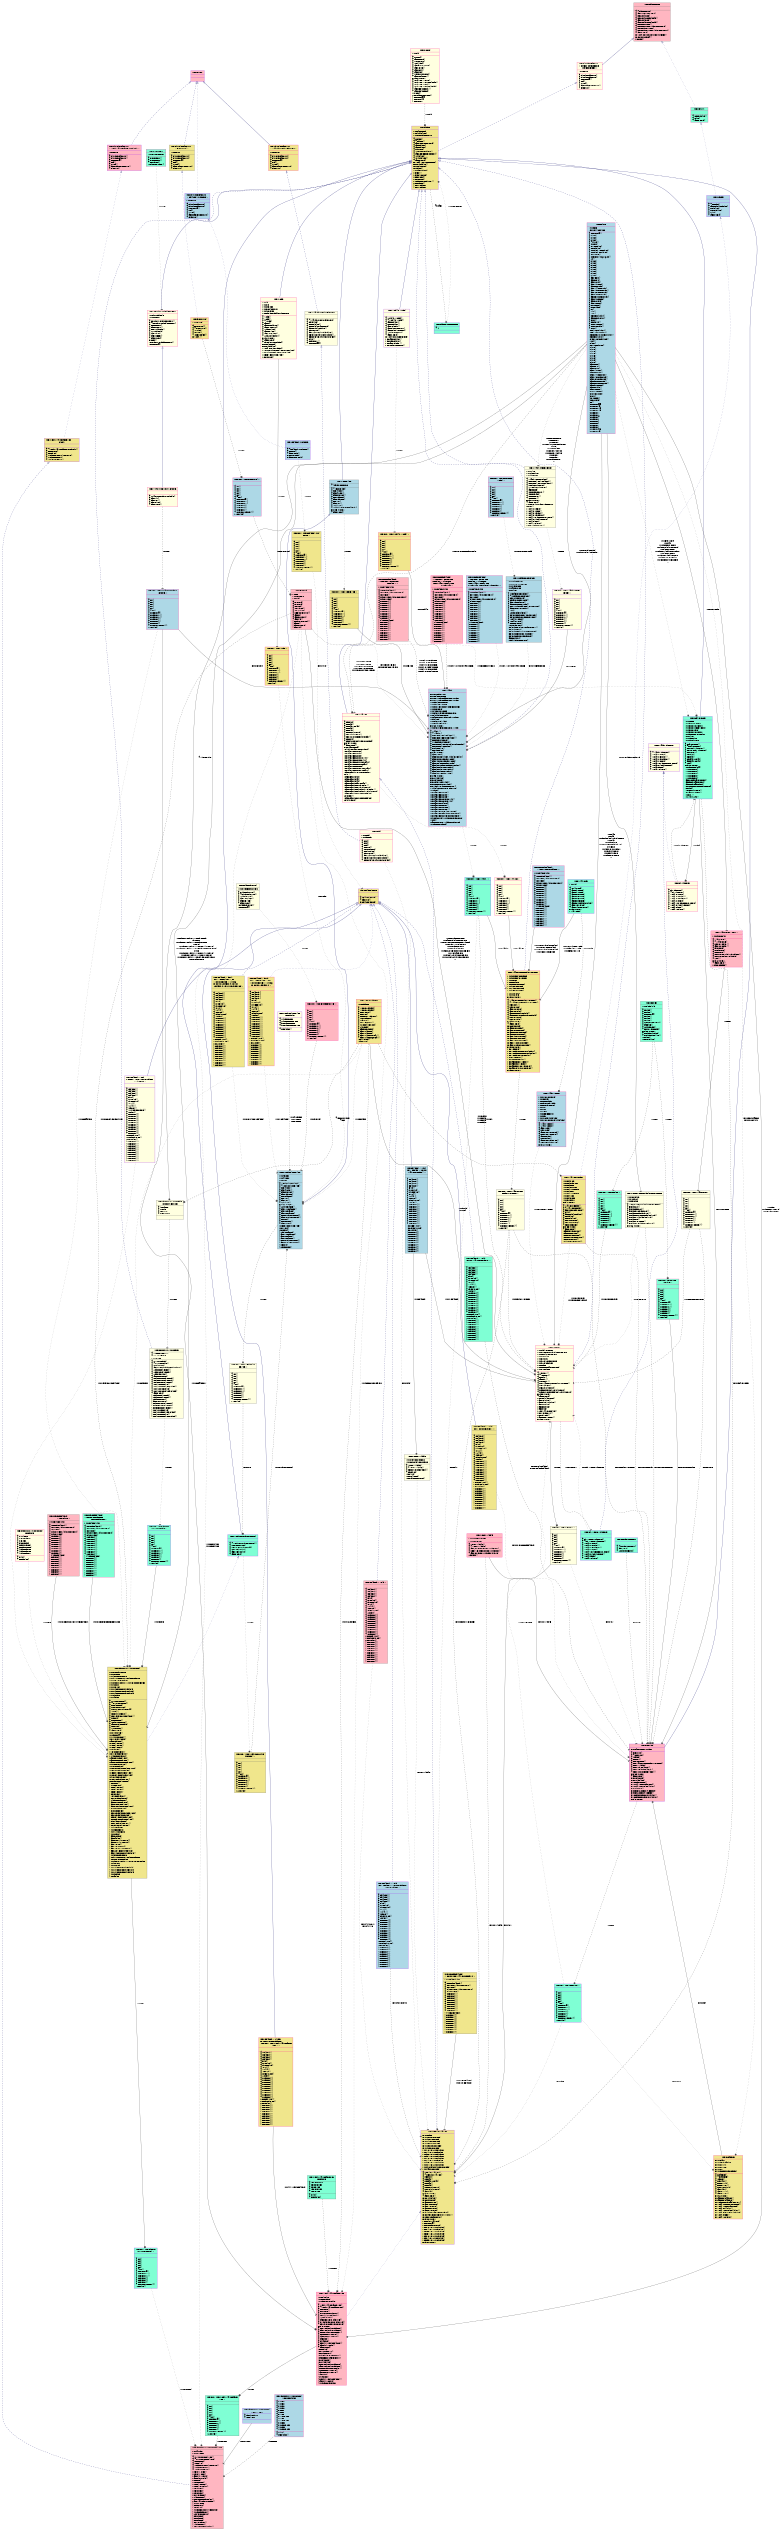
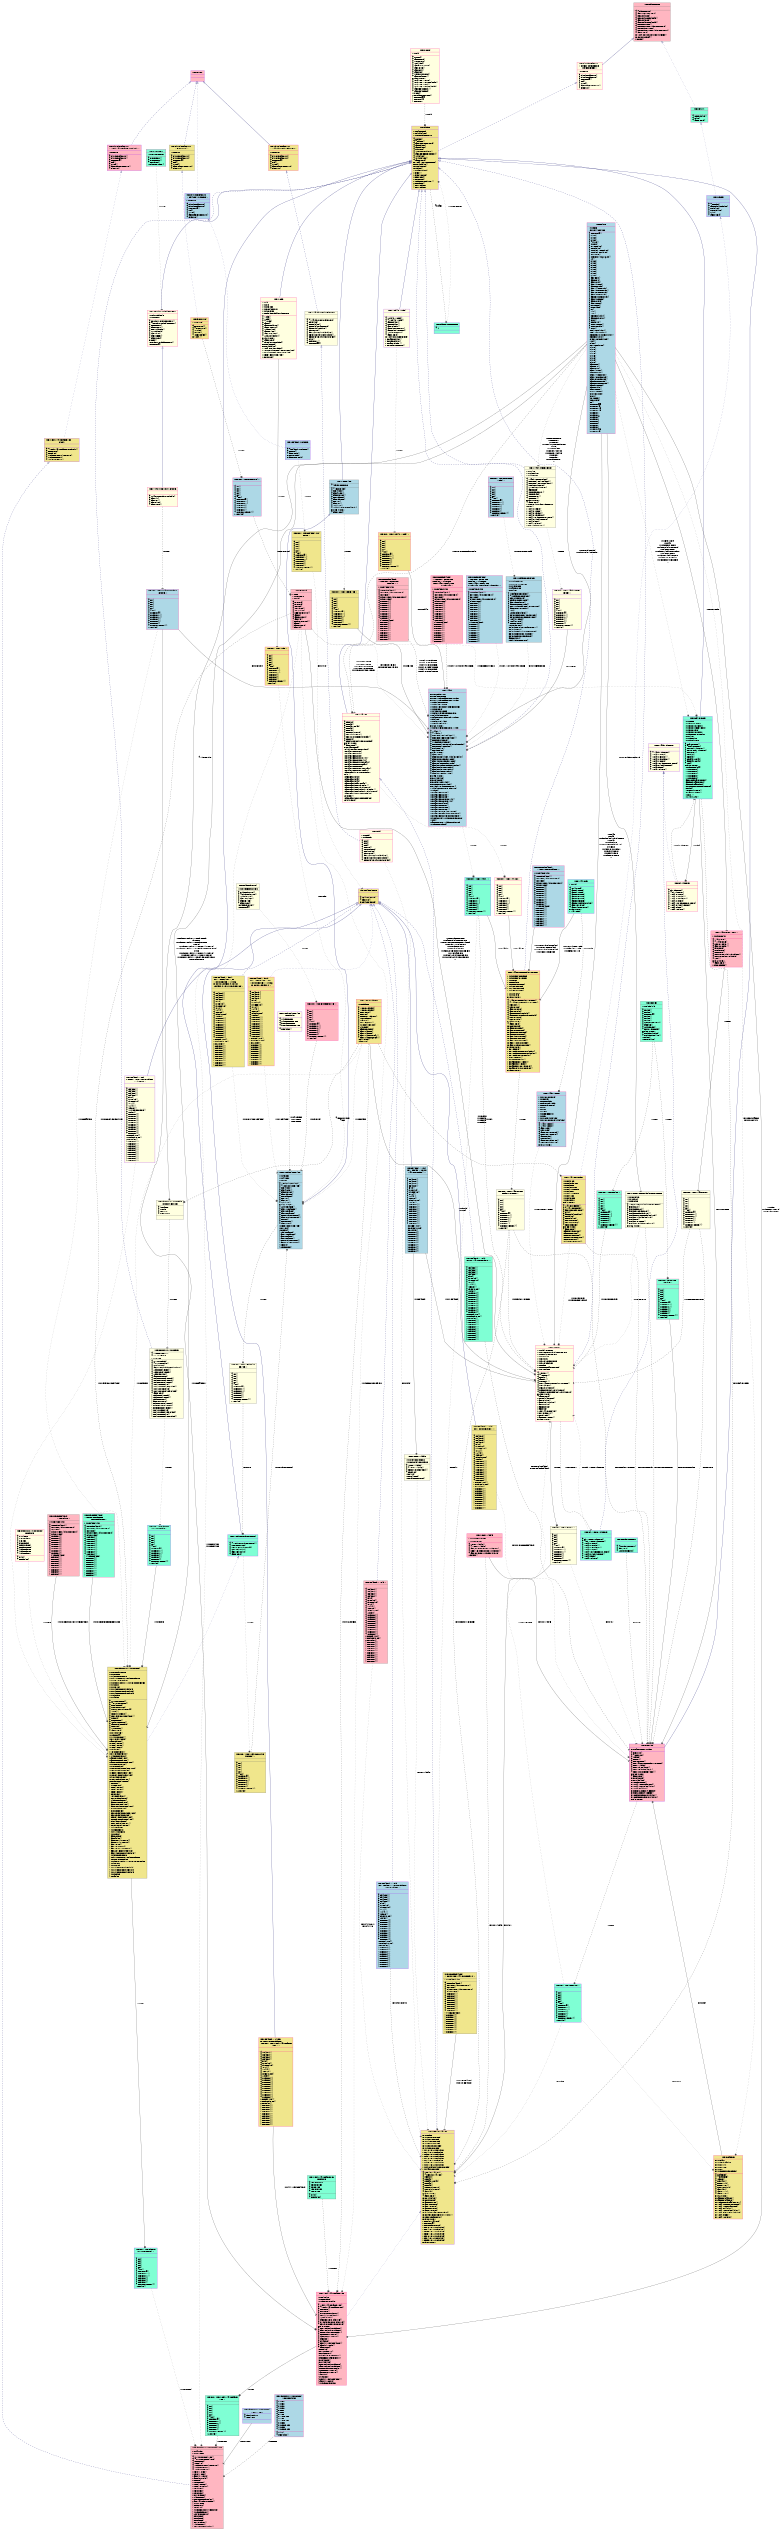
(637, 1789) -> (639, 1789)
